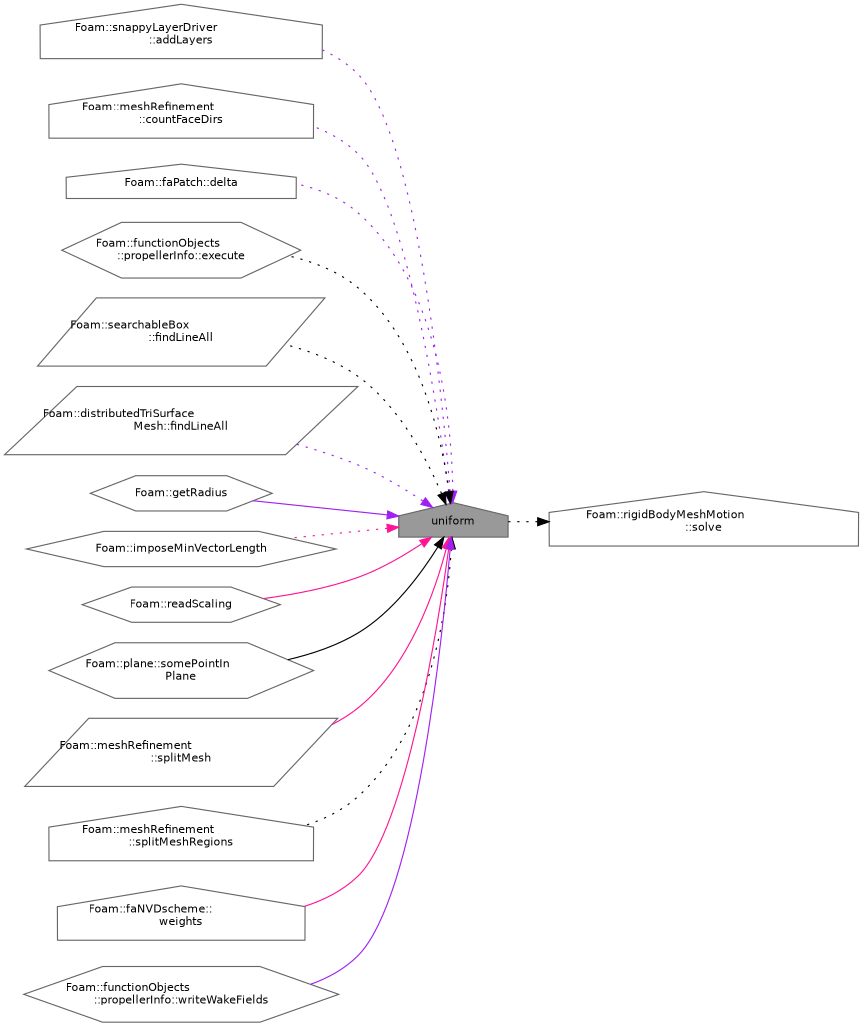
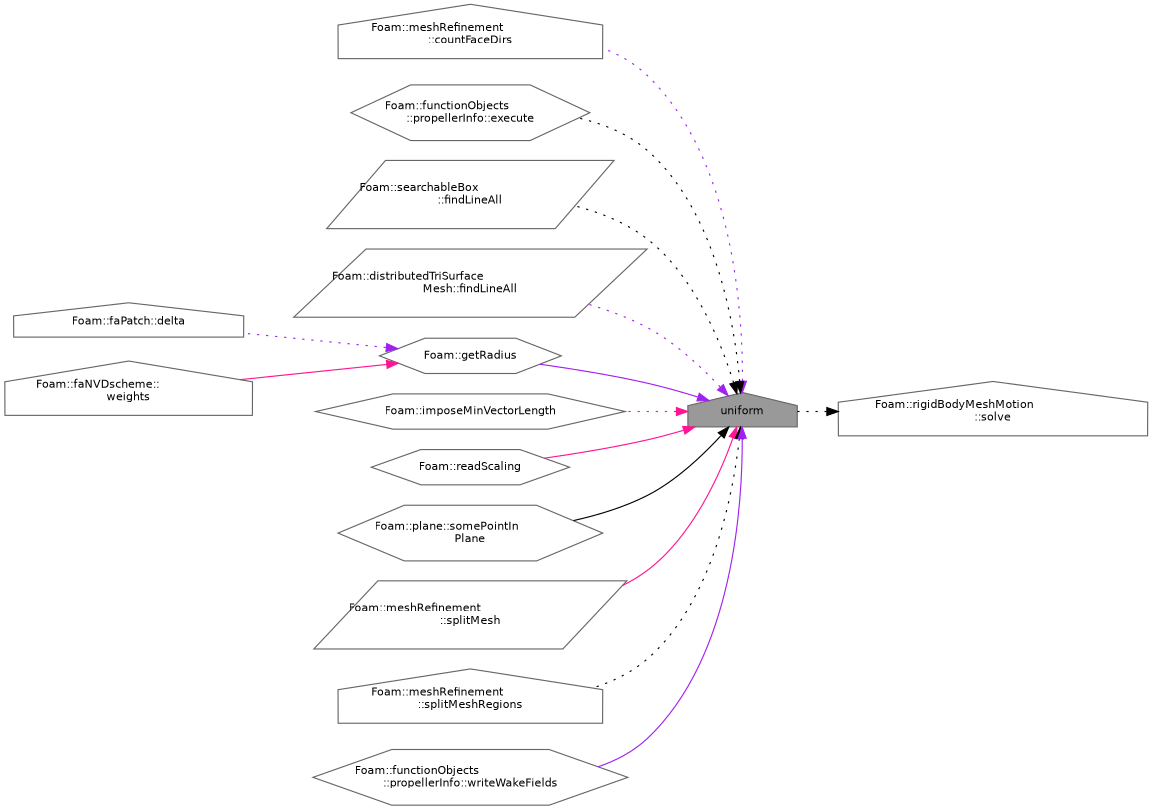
(181, 34) -> none
(396, 260) -> (315, 340)
(411, 748) -> (313, 372)
